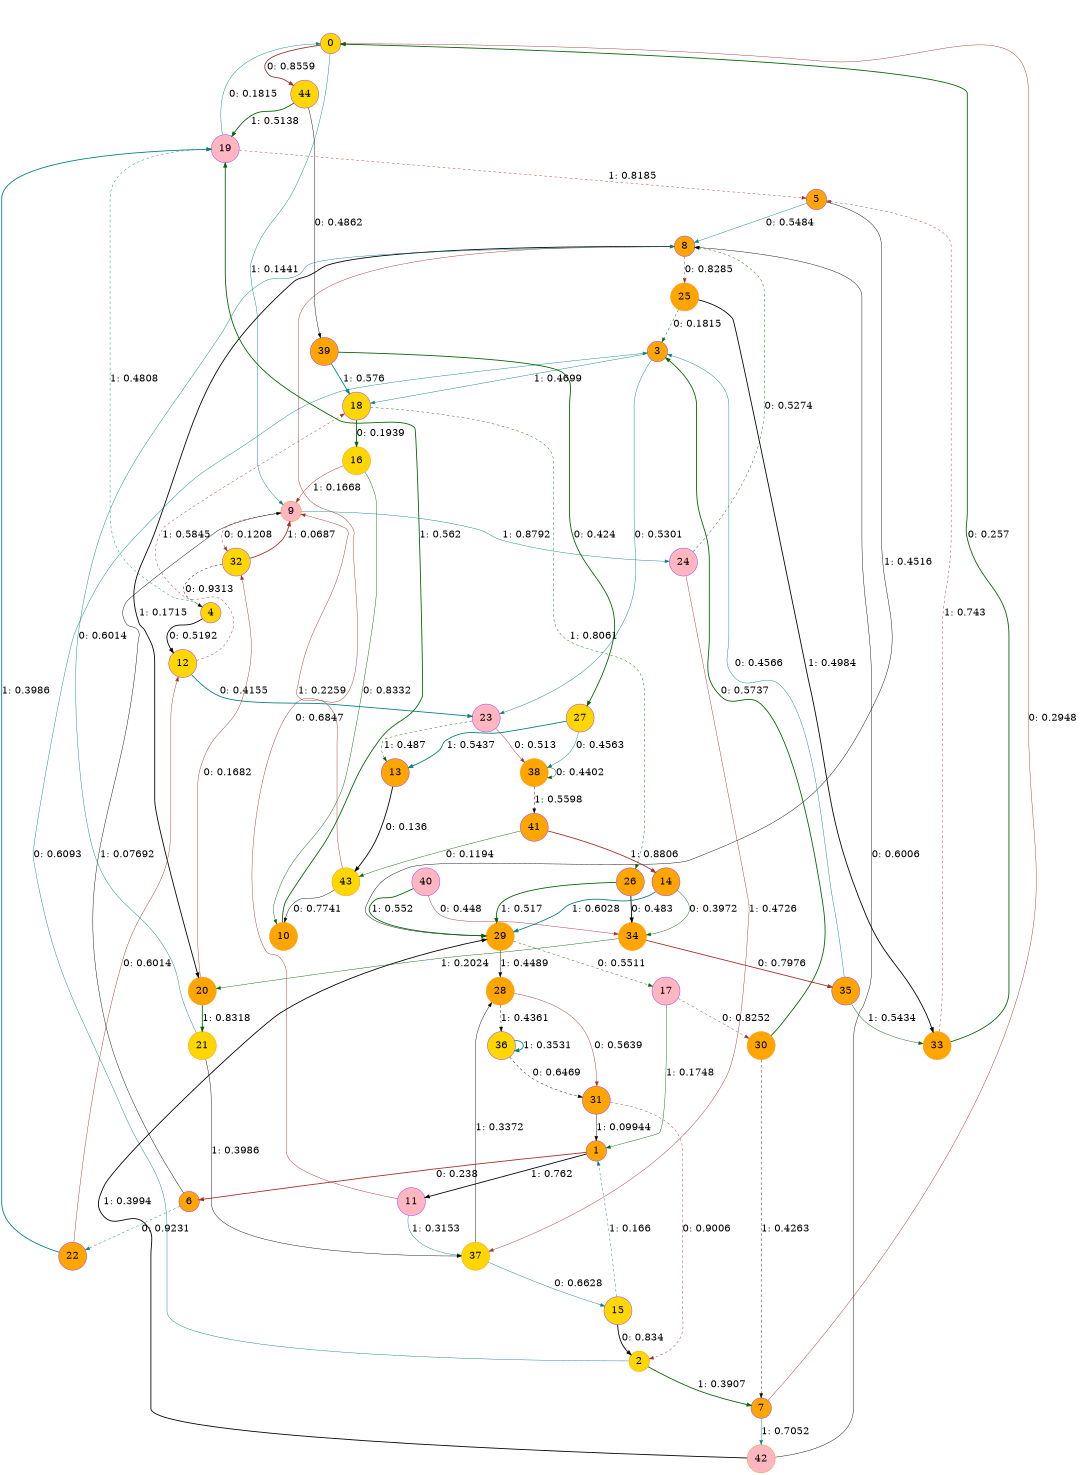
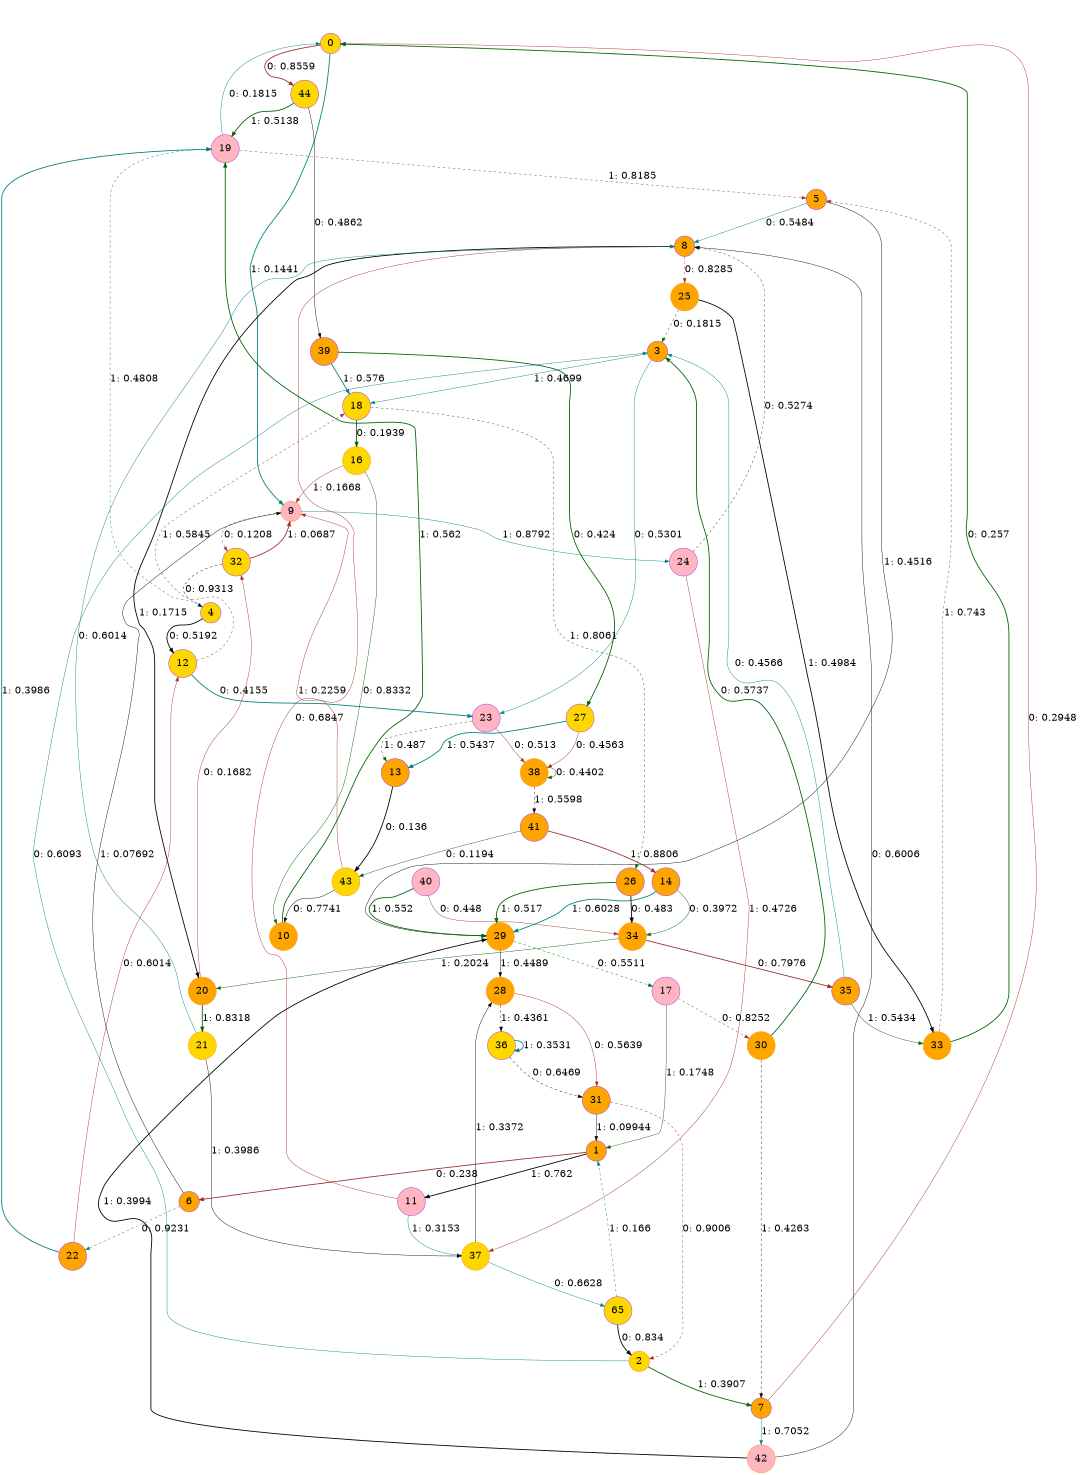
(250, 273) -> (250, 273)
(569, 752) -> (569, 752)
(618, 1311) -> (618, 1311)
